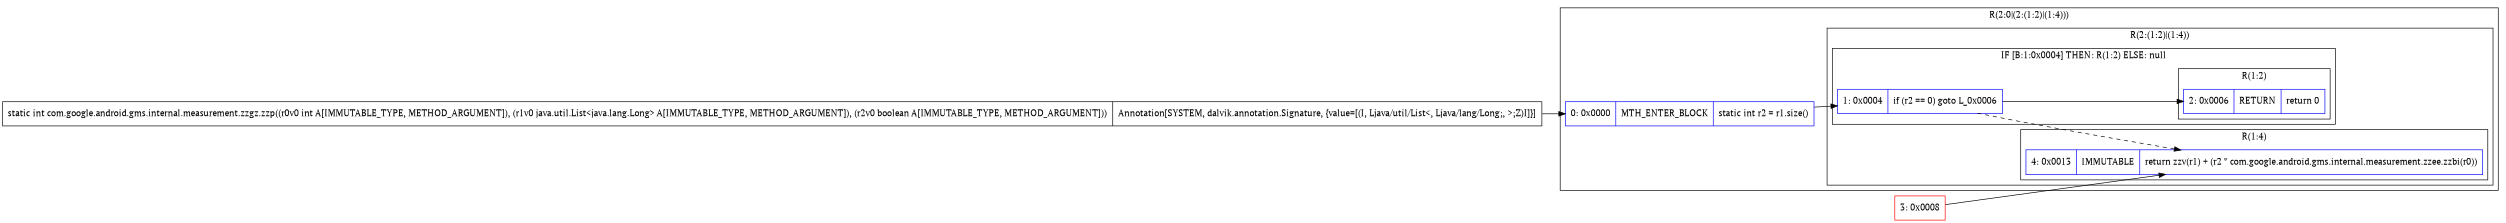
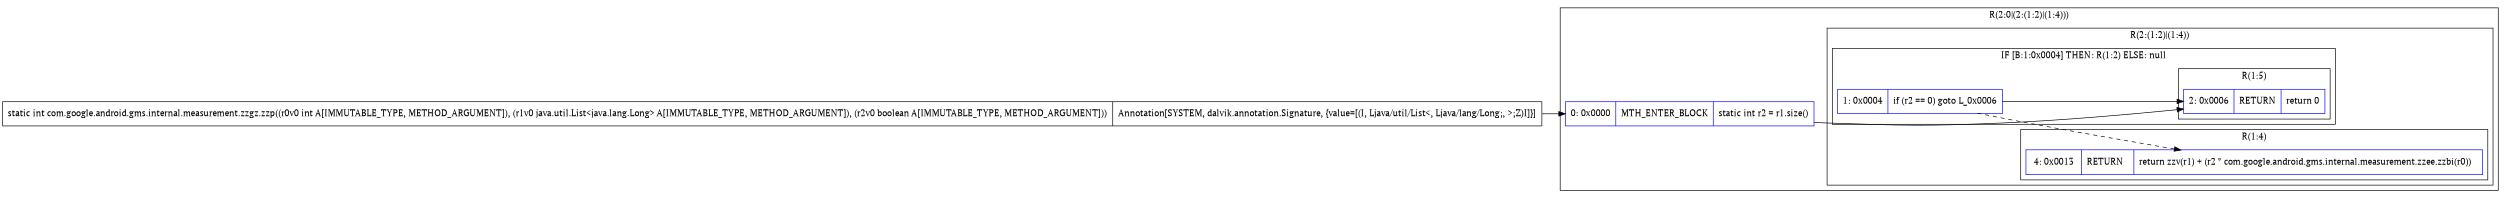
(2254, 76) -> (2254, 76)
(1822, 107) -> (2050, 120)
(2108, 162) -> (2105, 162)
(1920, 208) -> none
